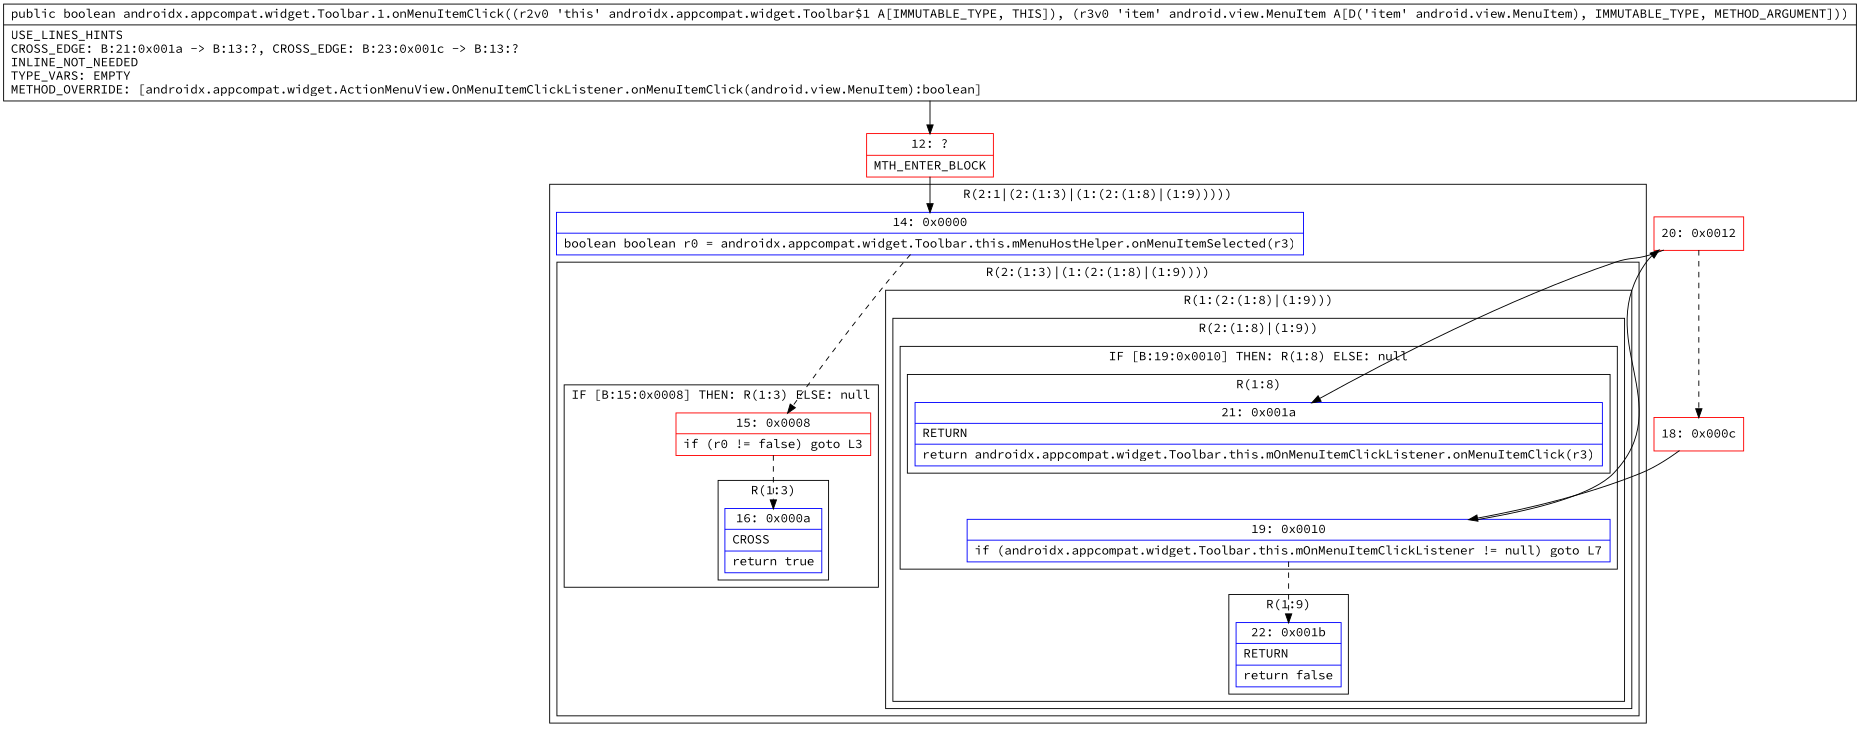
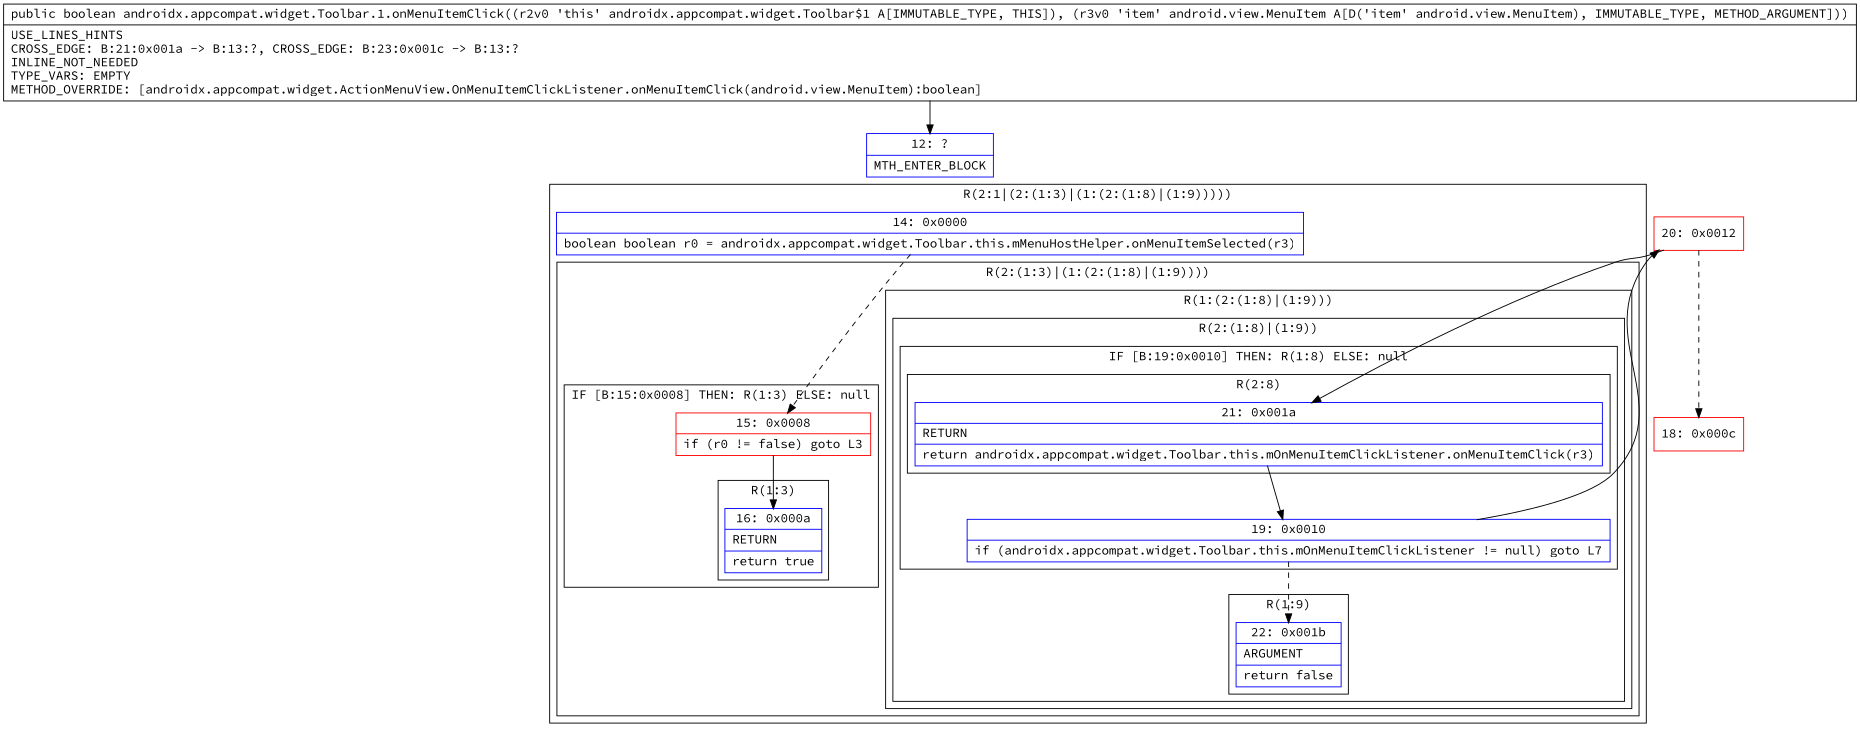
(930, 155) -> (930, 155)
(930, 190) -> none
(1259, 385) -> (1259, 385)
(773, 474) -> (773, 474)
(1582, 494) -> (1274, 488)
(751, 540) -> (755, 540)
(1266, 654) -> (1274, 654)
